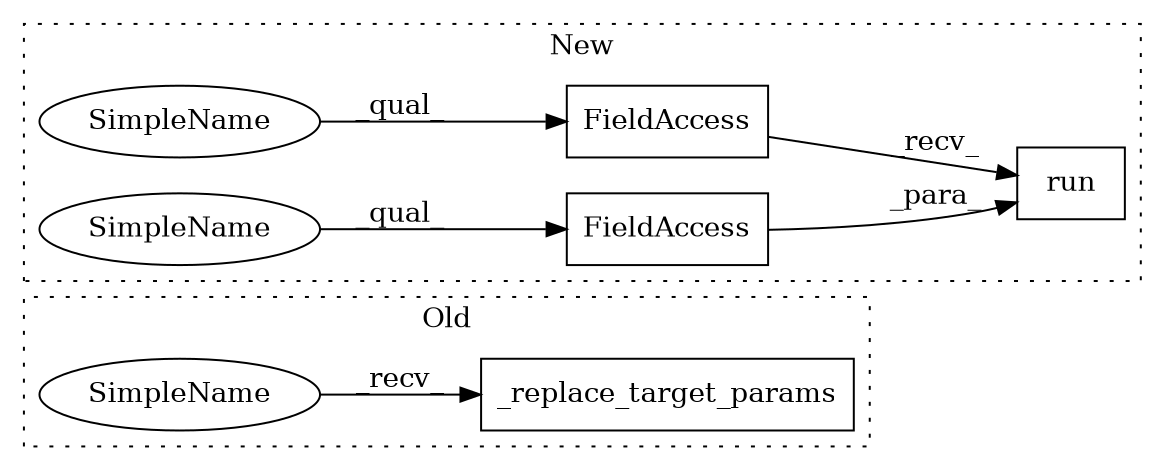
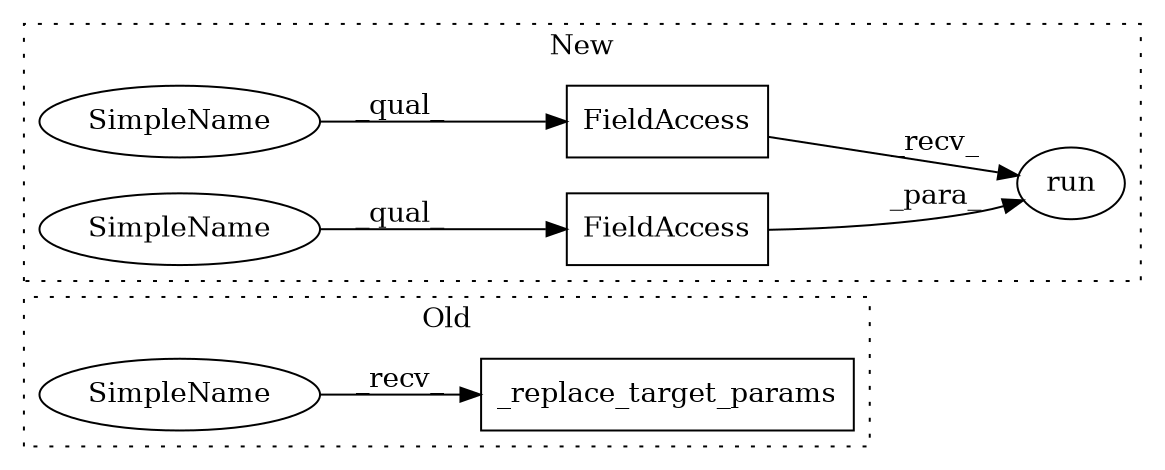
(1071, 183) -> (1071, 183)
